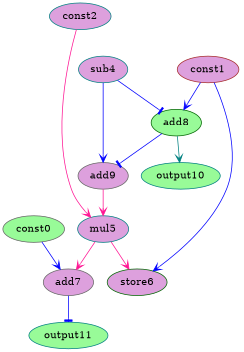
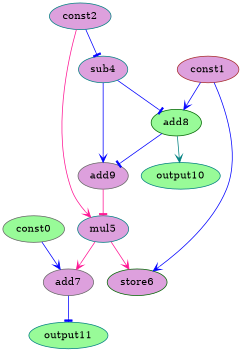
none -> (91, 41)
(103, 201) -> (103, 201)
